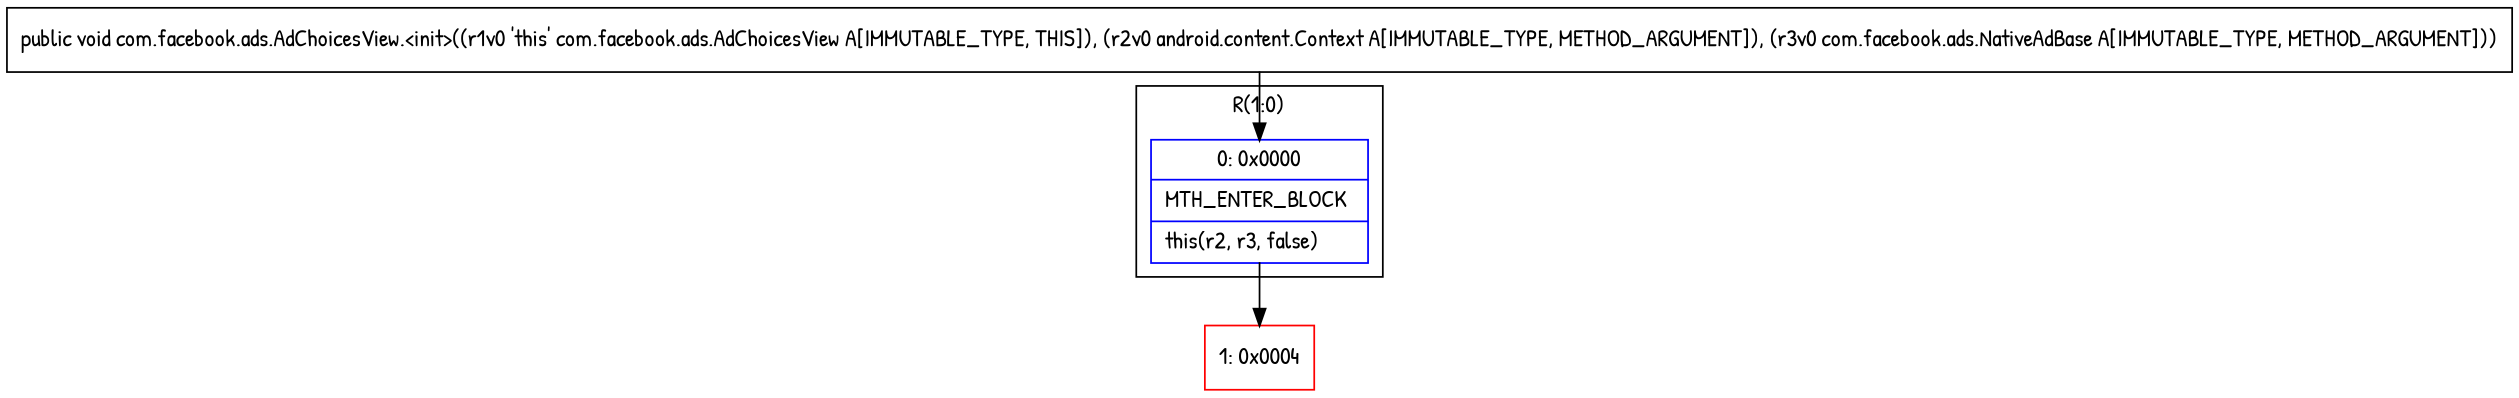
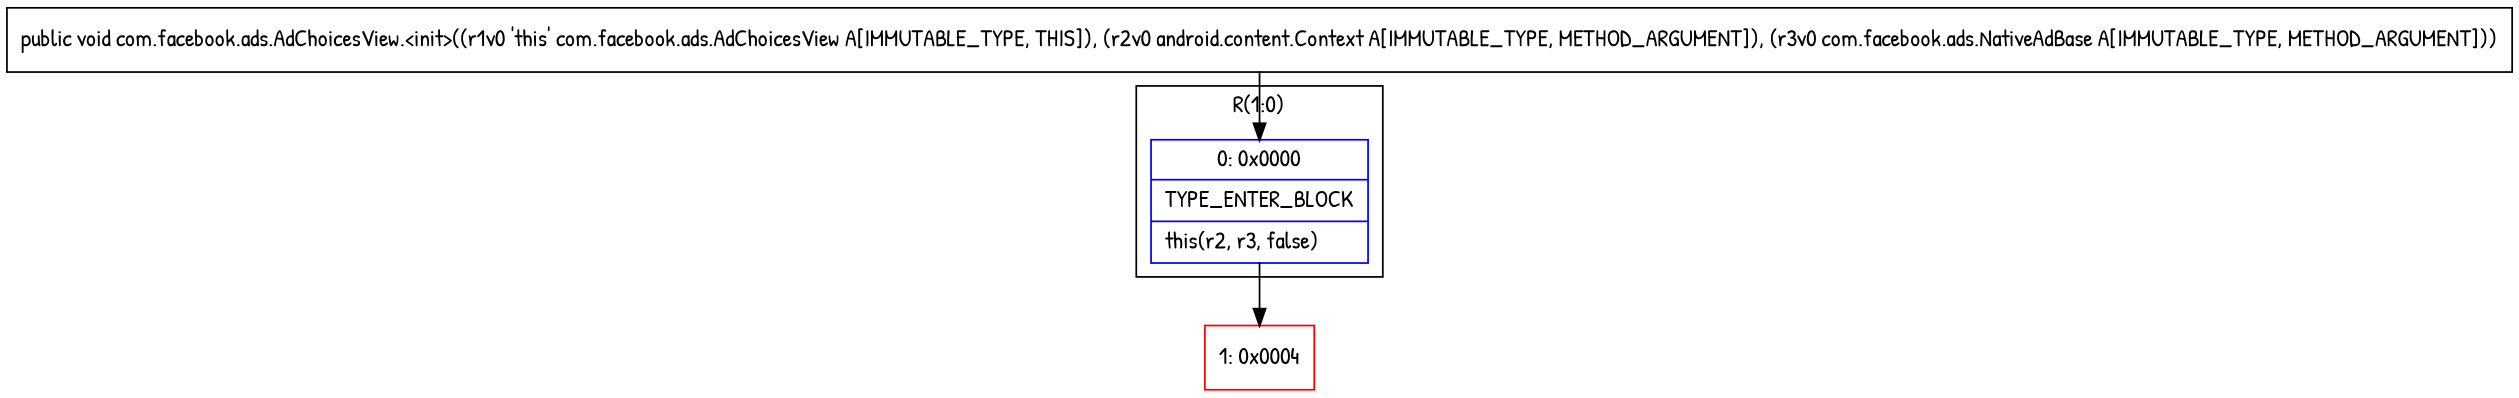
(1257, 200) -> (1260, 200)
